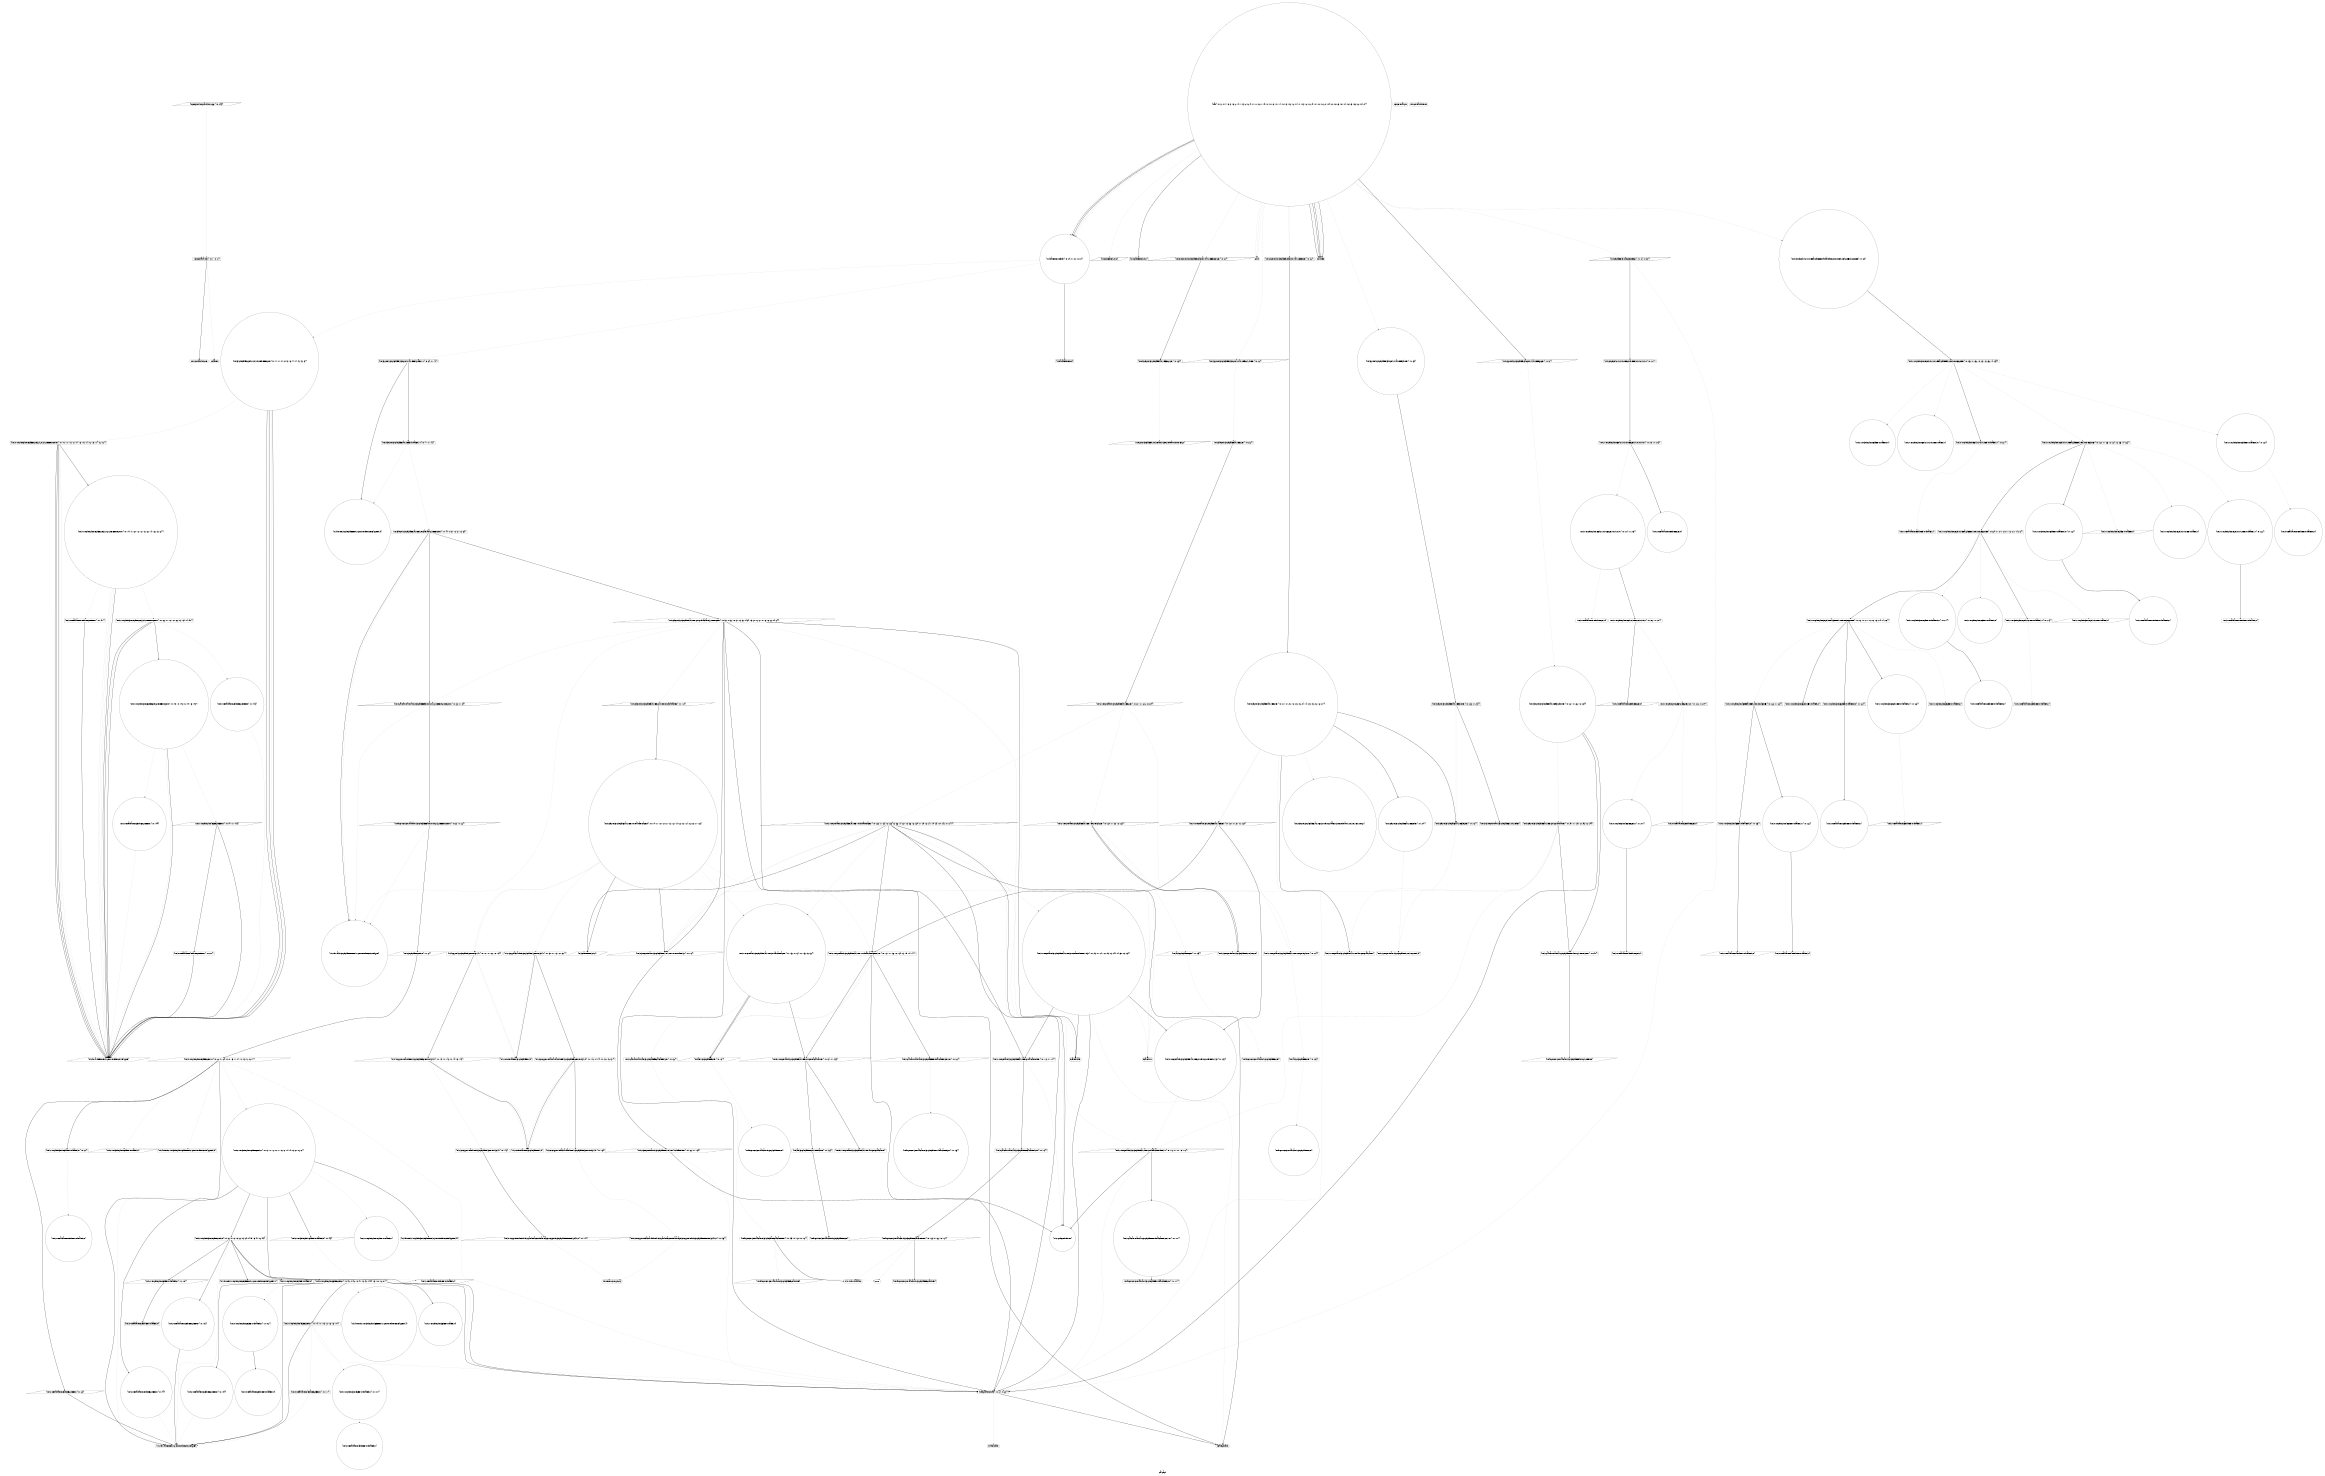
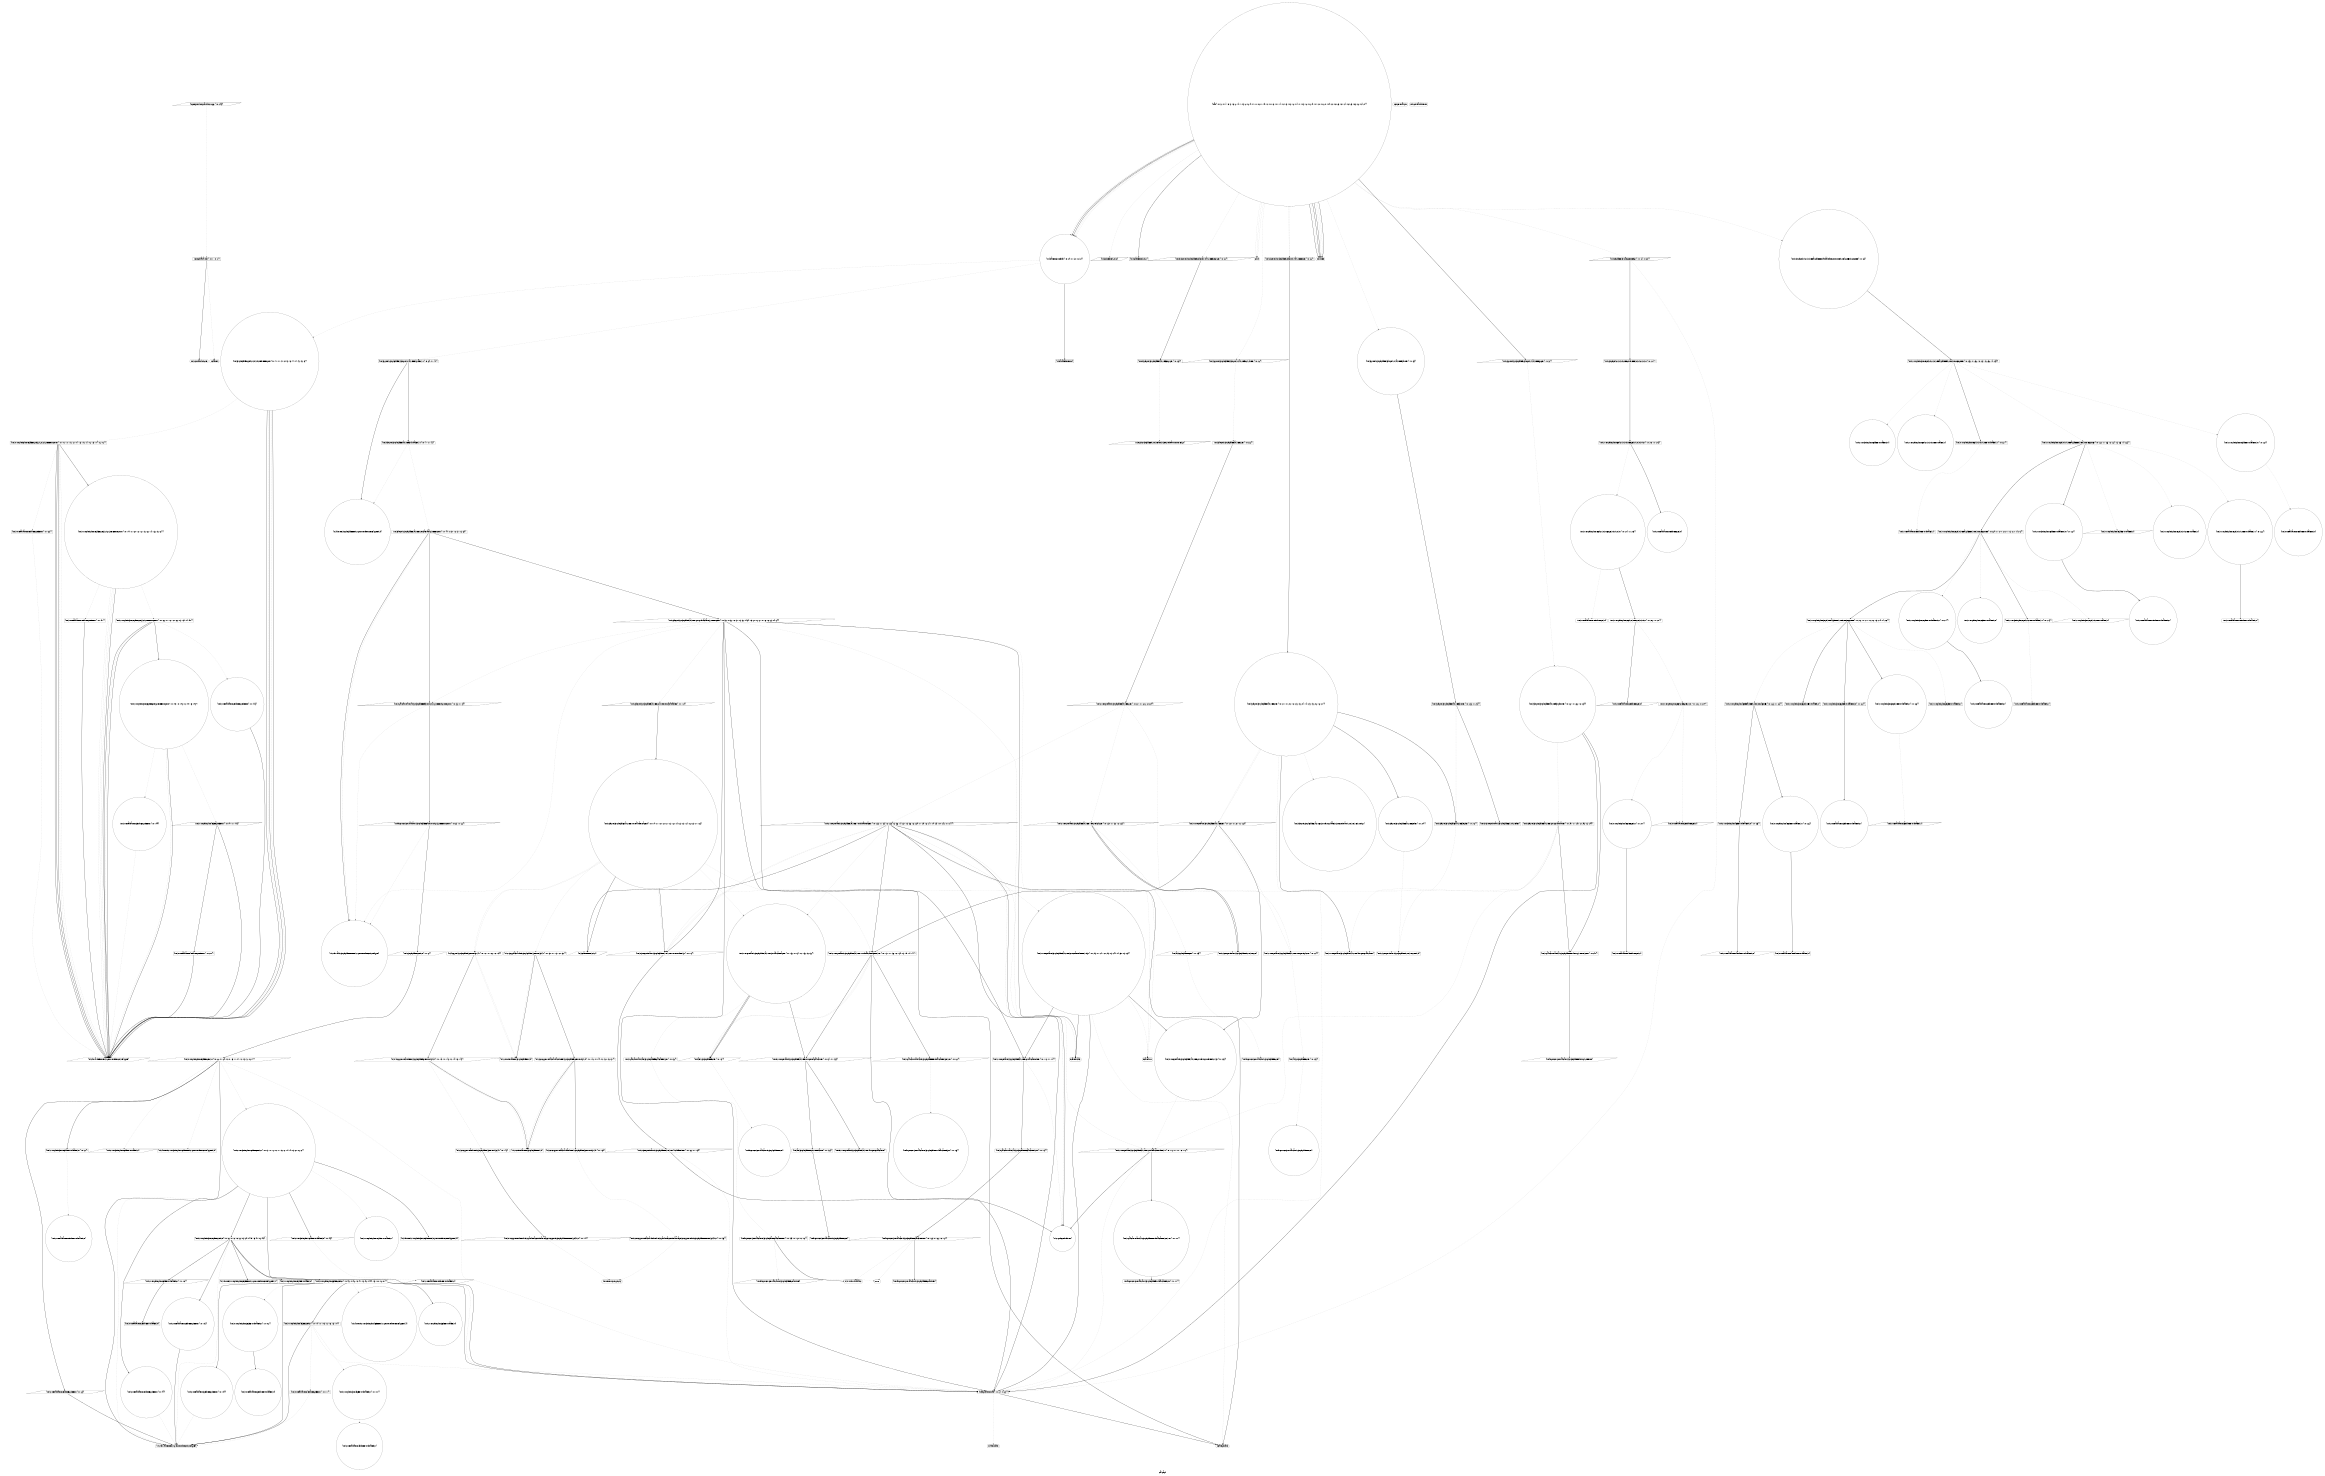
none -> (32, 532)
(260, 944) -> (260, 944)
